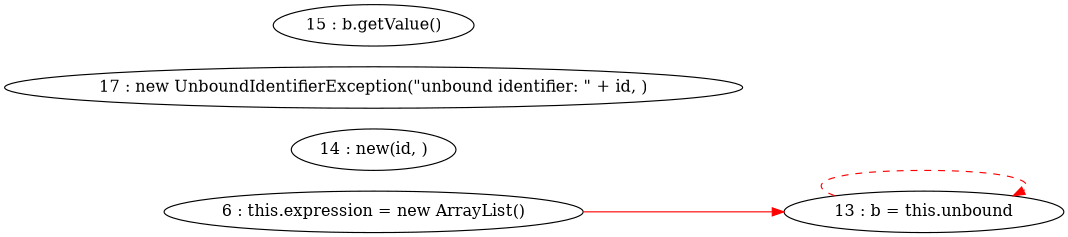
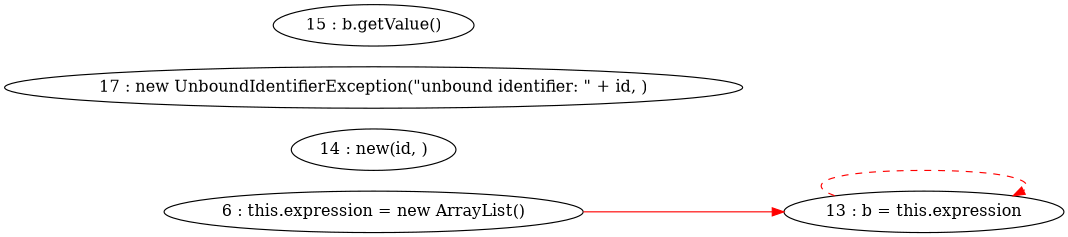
(924, 212) -> (924, 212)
